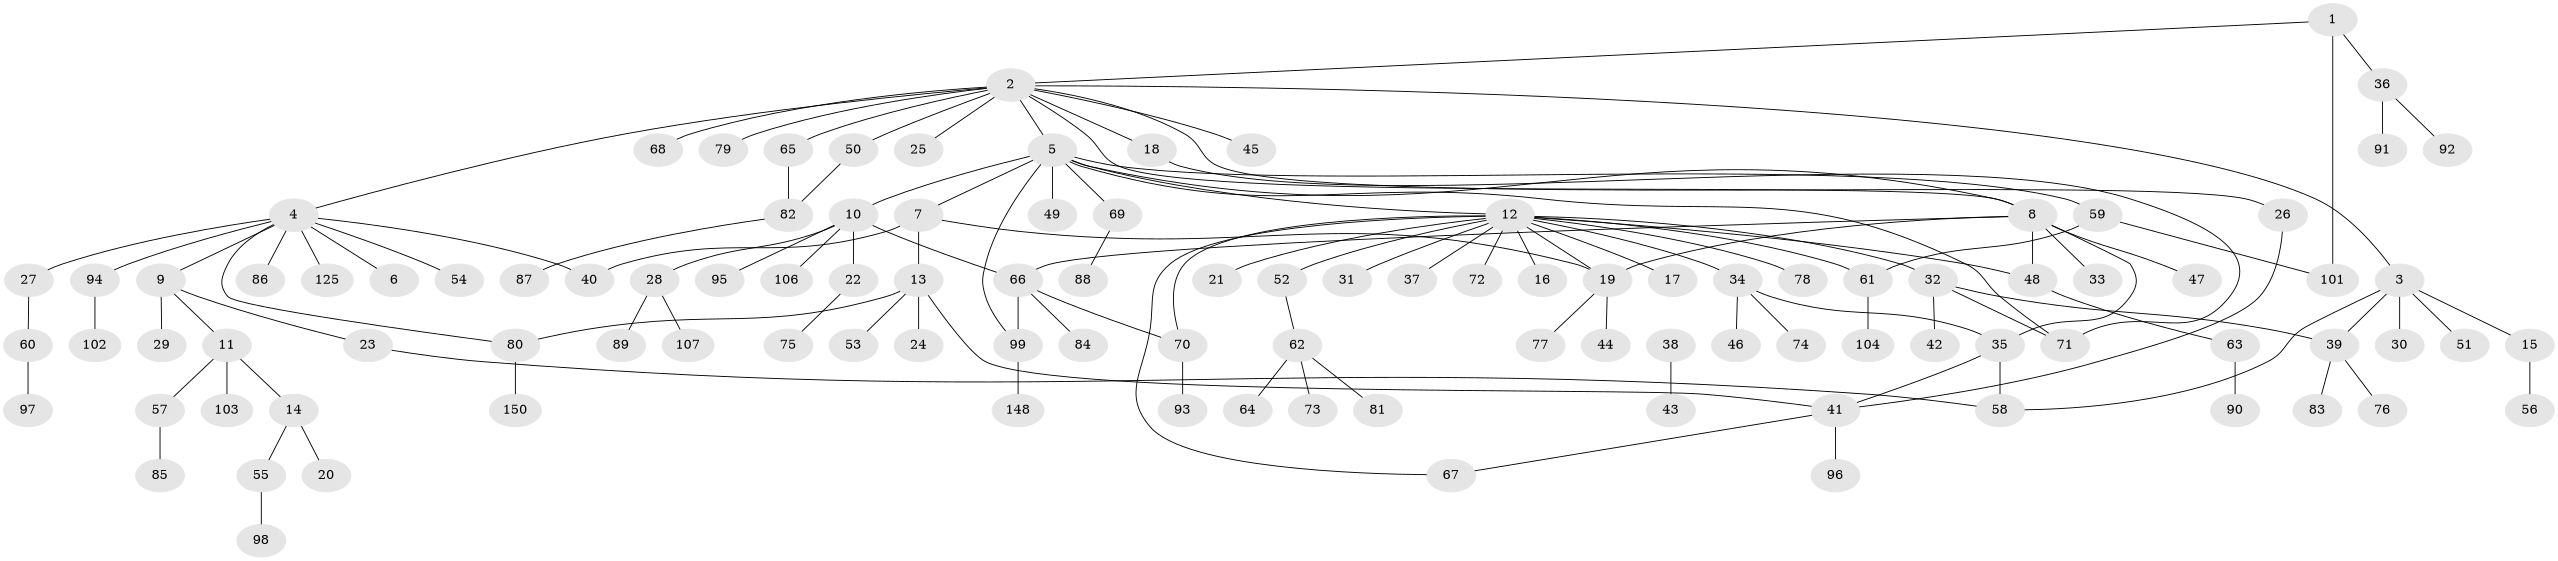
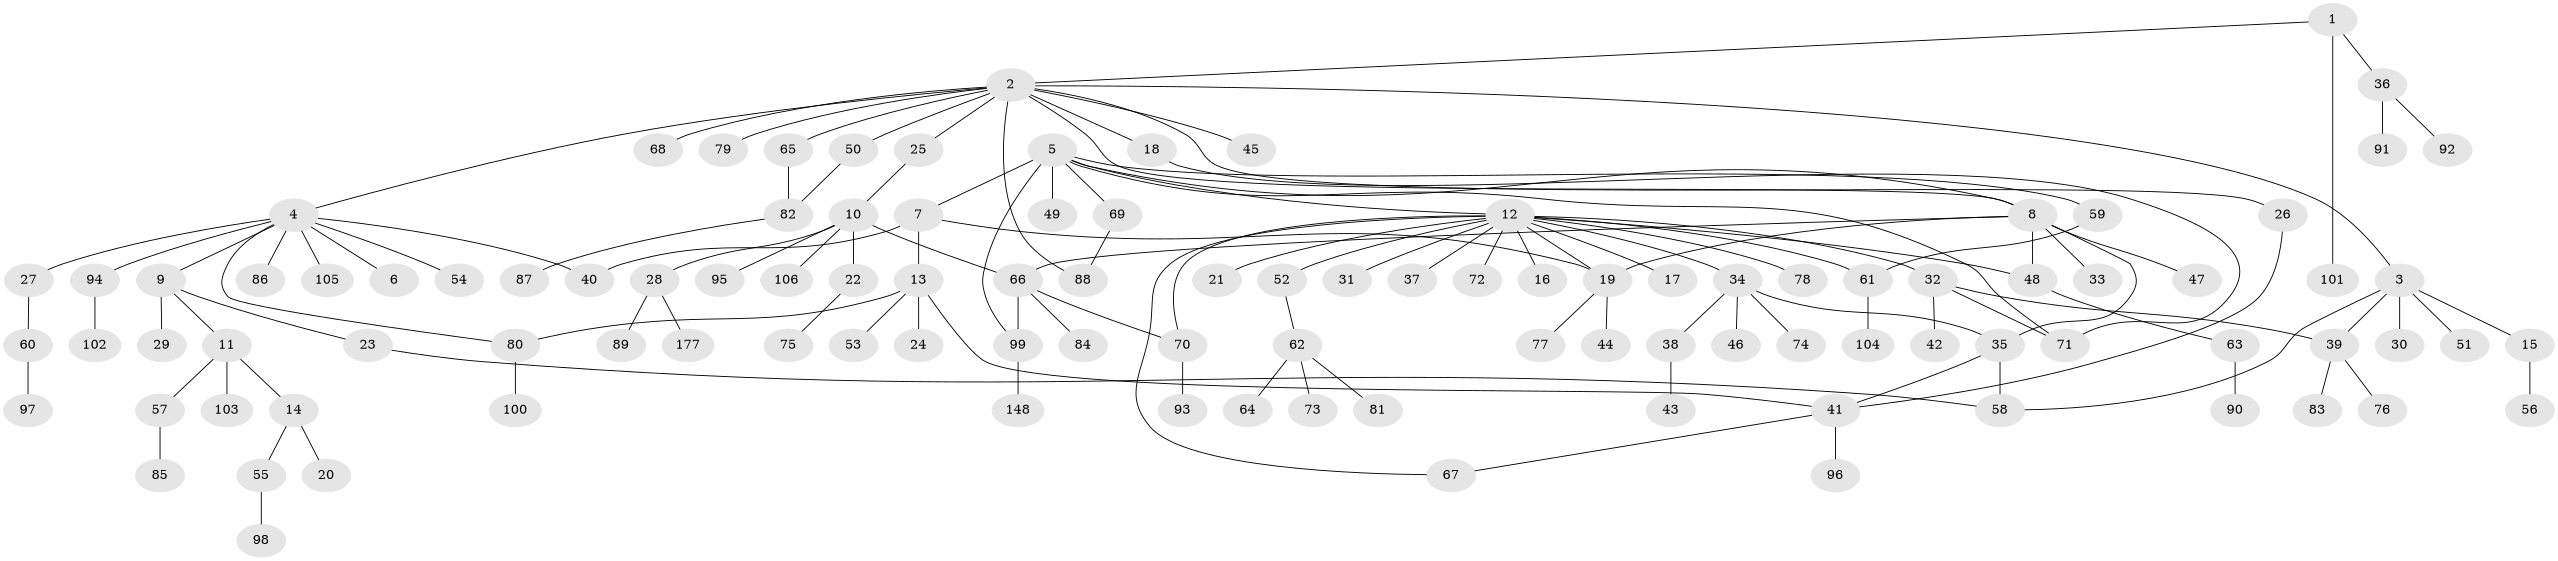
(1032, 118) -> (1008, 197)
(950, 178) -> (886, 183)
(2215, 248) -> none
(327, 280) -> (327, 280)
none -> (1704, 313)
(688, 345) -> (688, 345)
(515, 410) -> (515, 410)
